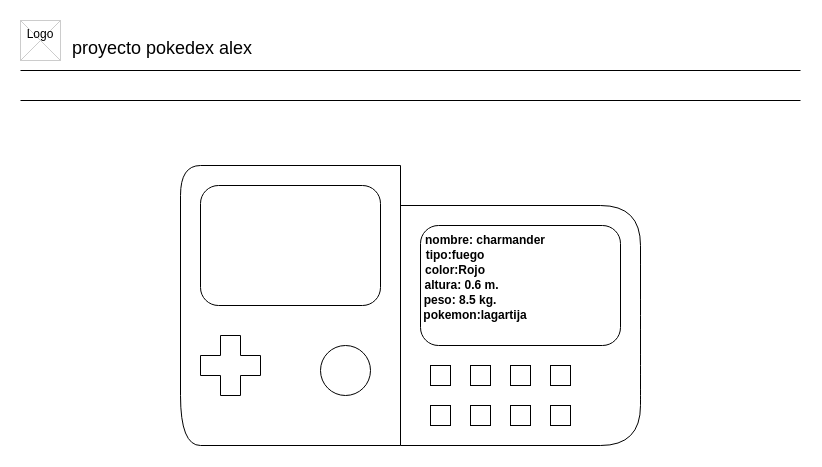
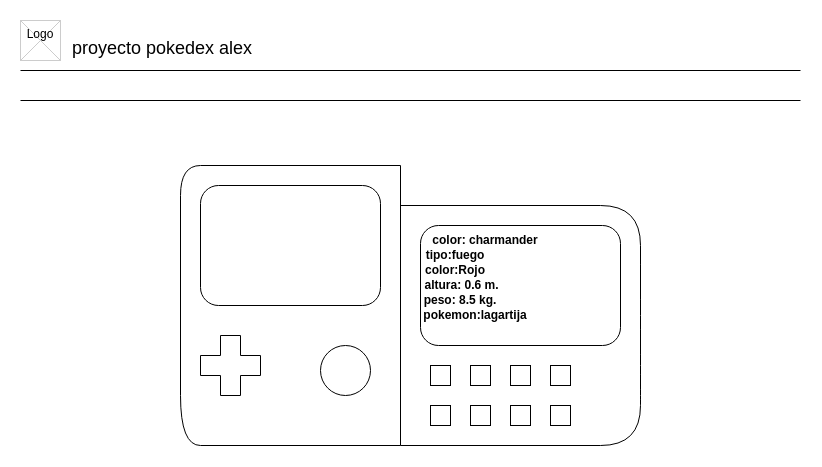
(486, 241) -> (486, 241)
